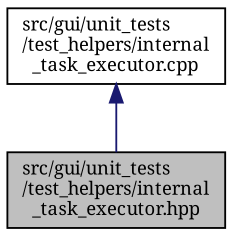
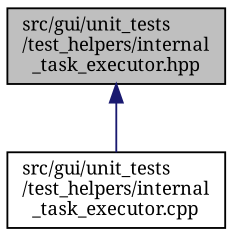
(116, 128) -> (116, 128)
